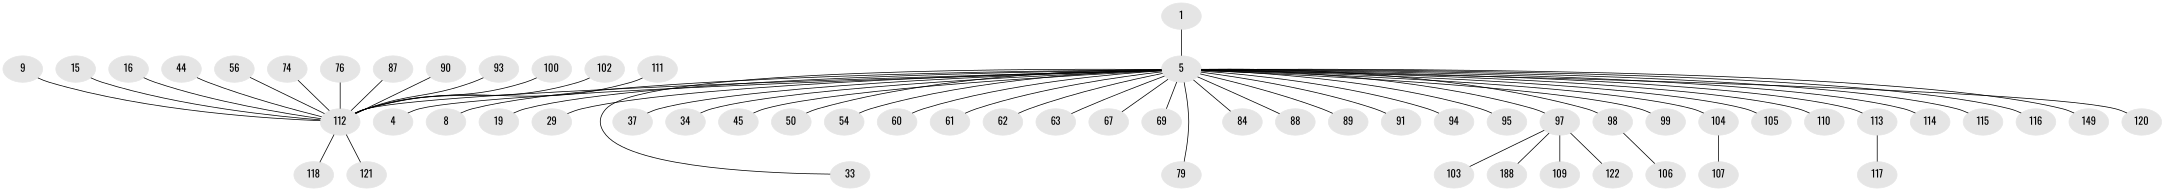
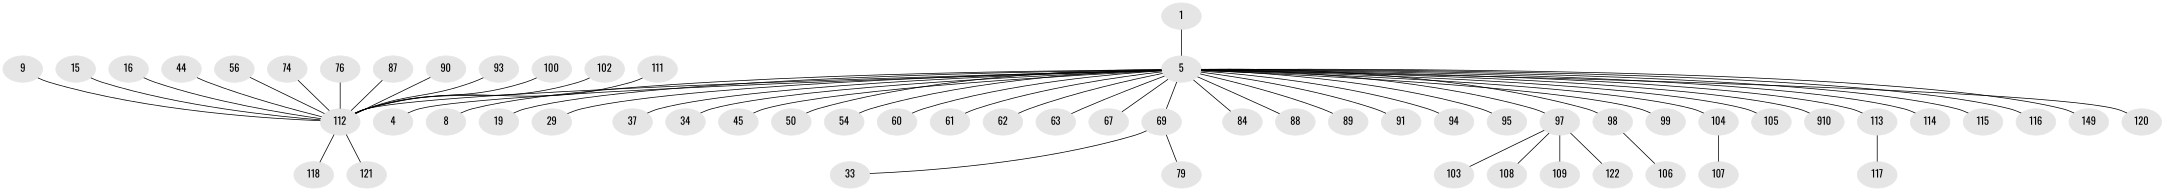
(600, 121) -> (1010, 161)
(1189, 122) -> (1171, 148)
(1824, 122) -> (1824, 122)
(1507, 175) -> (1507, 175)
